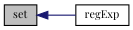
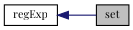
(62, 15) -> (82, 15)
